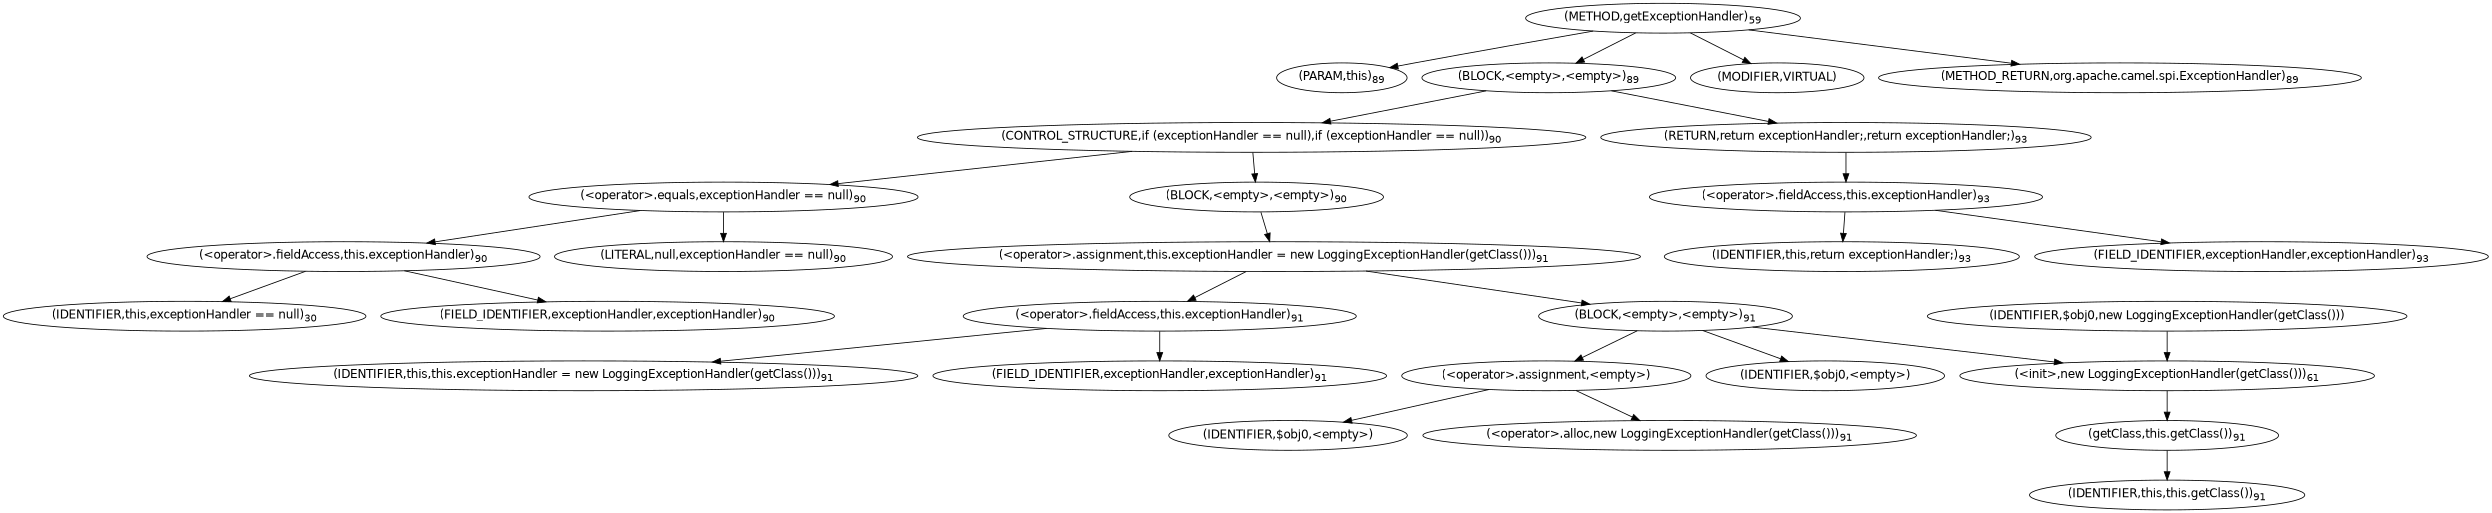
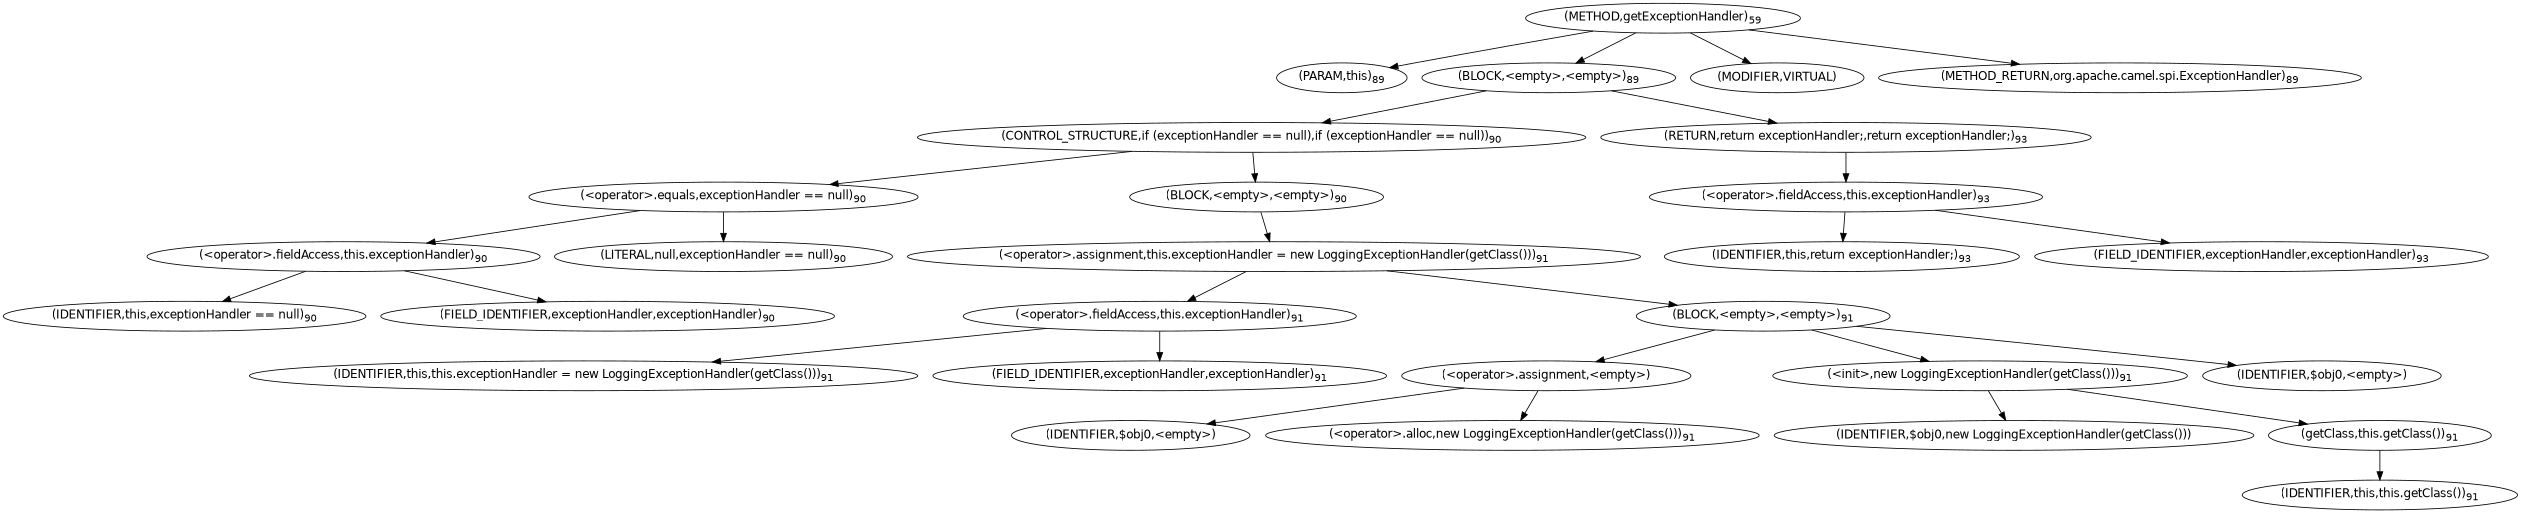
(311, 315) -> (311, 315)
(2167, 342) -> (1995, 402)
(2313, 375) -> (2126, 375)
